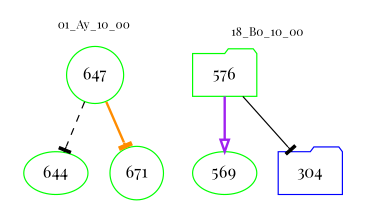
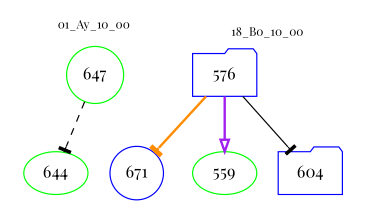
(225, 75) -> (225, 75)
(115, 122) -> (191, 113)
(137, 173) -> (137, 173)
(225, 173) -> (225, 173)
(310, 173) -> (310, 173)
